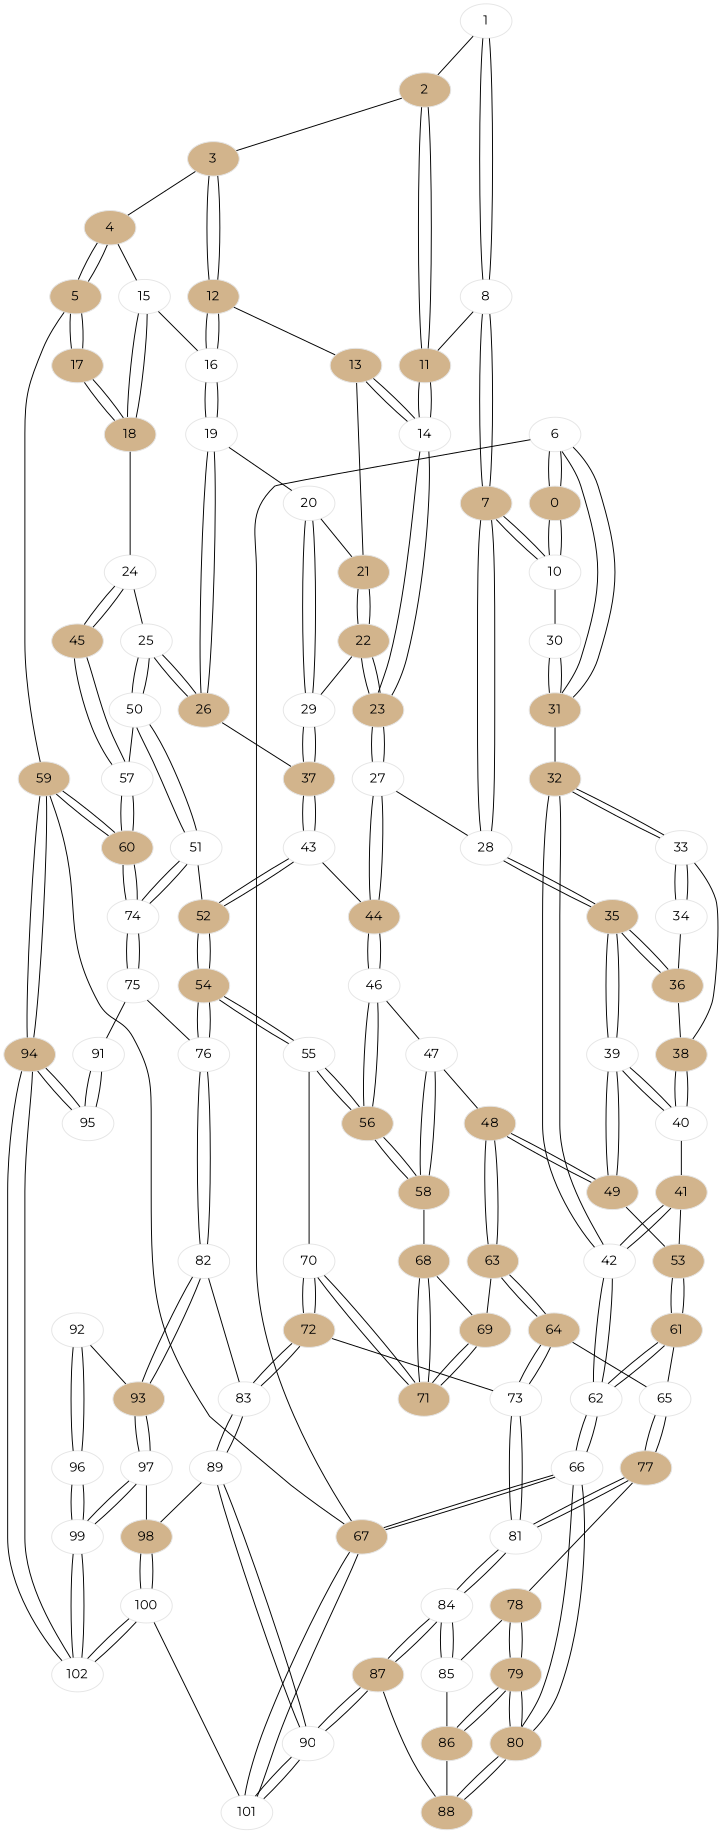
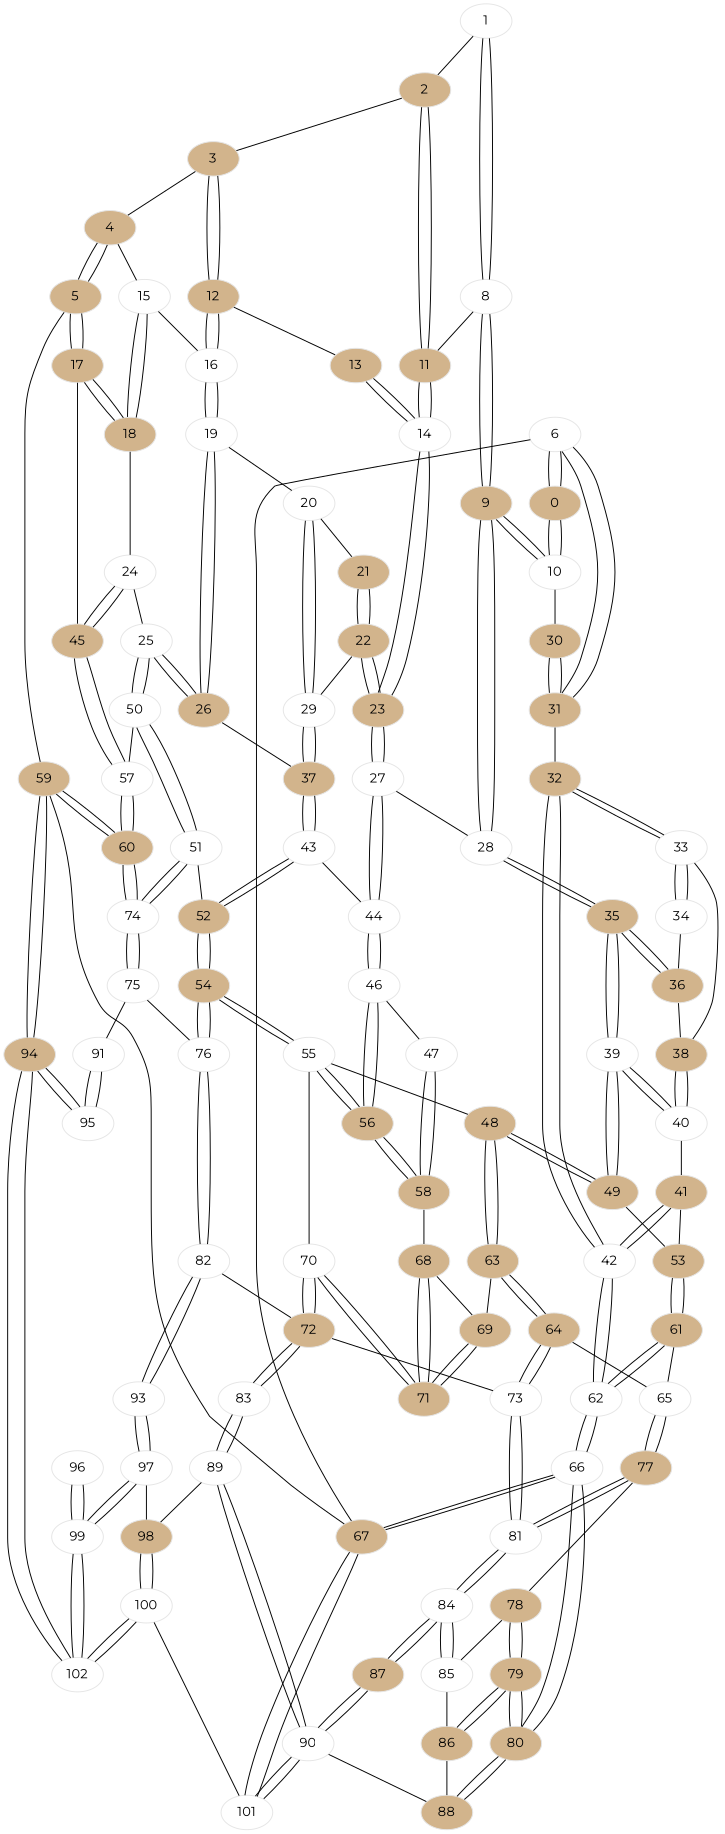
(359, 460) -> none
none -> (78, 503)
(486, 503) -> (486, 503)
(555, 641) -> (555, 641)
(374, 917) -> (374, 917)
(461, 1089) -> (400, 1089)
(78, 1330) -> none
(224, 1330) -> (251, 1292)
(139, 1399) -> (139, 1399)
(405, 1746) -> (377, 1778)
